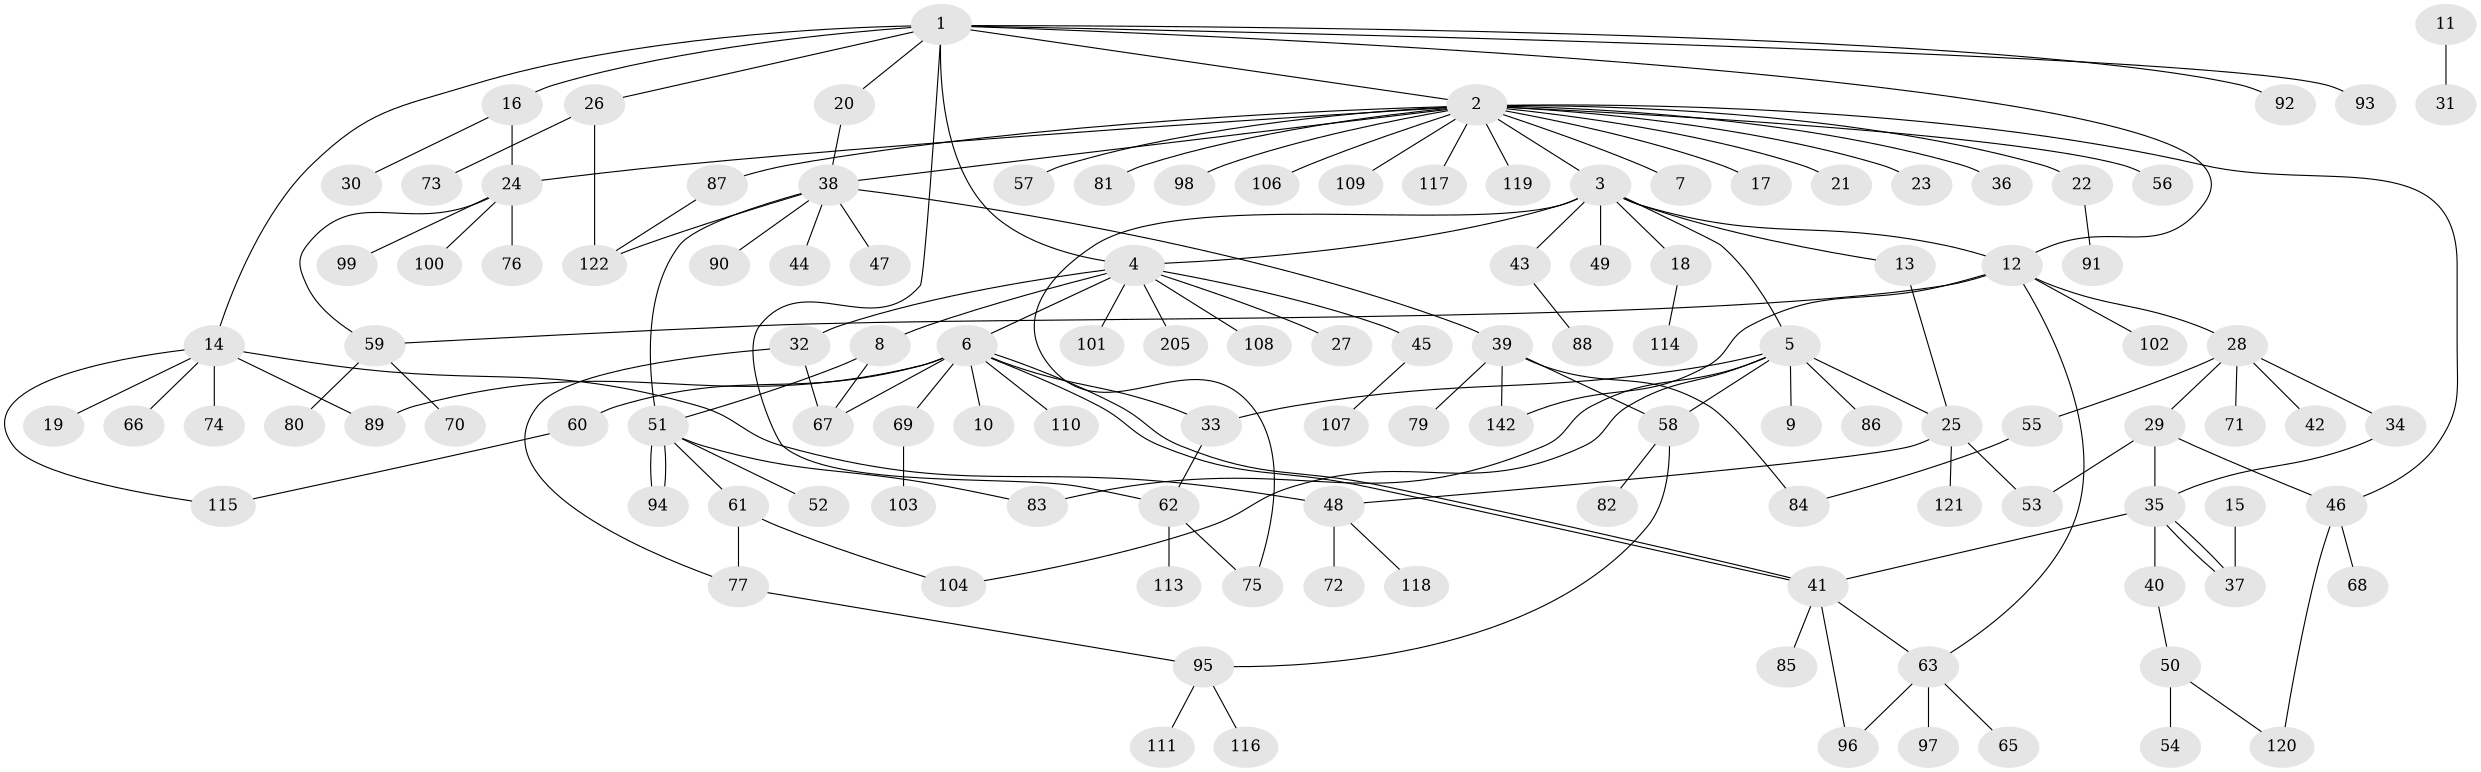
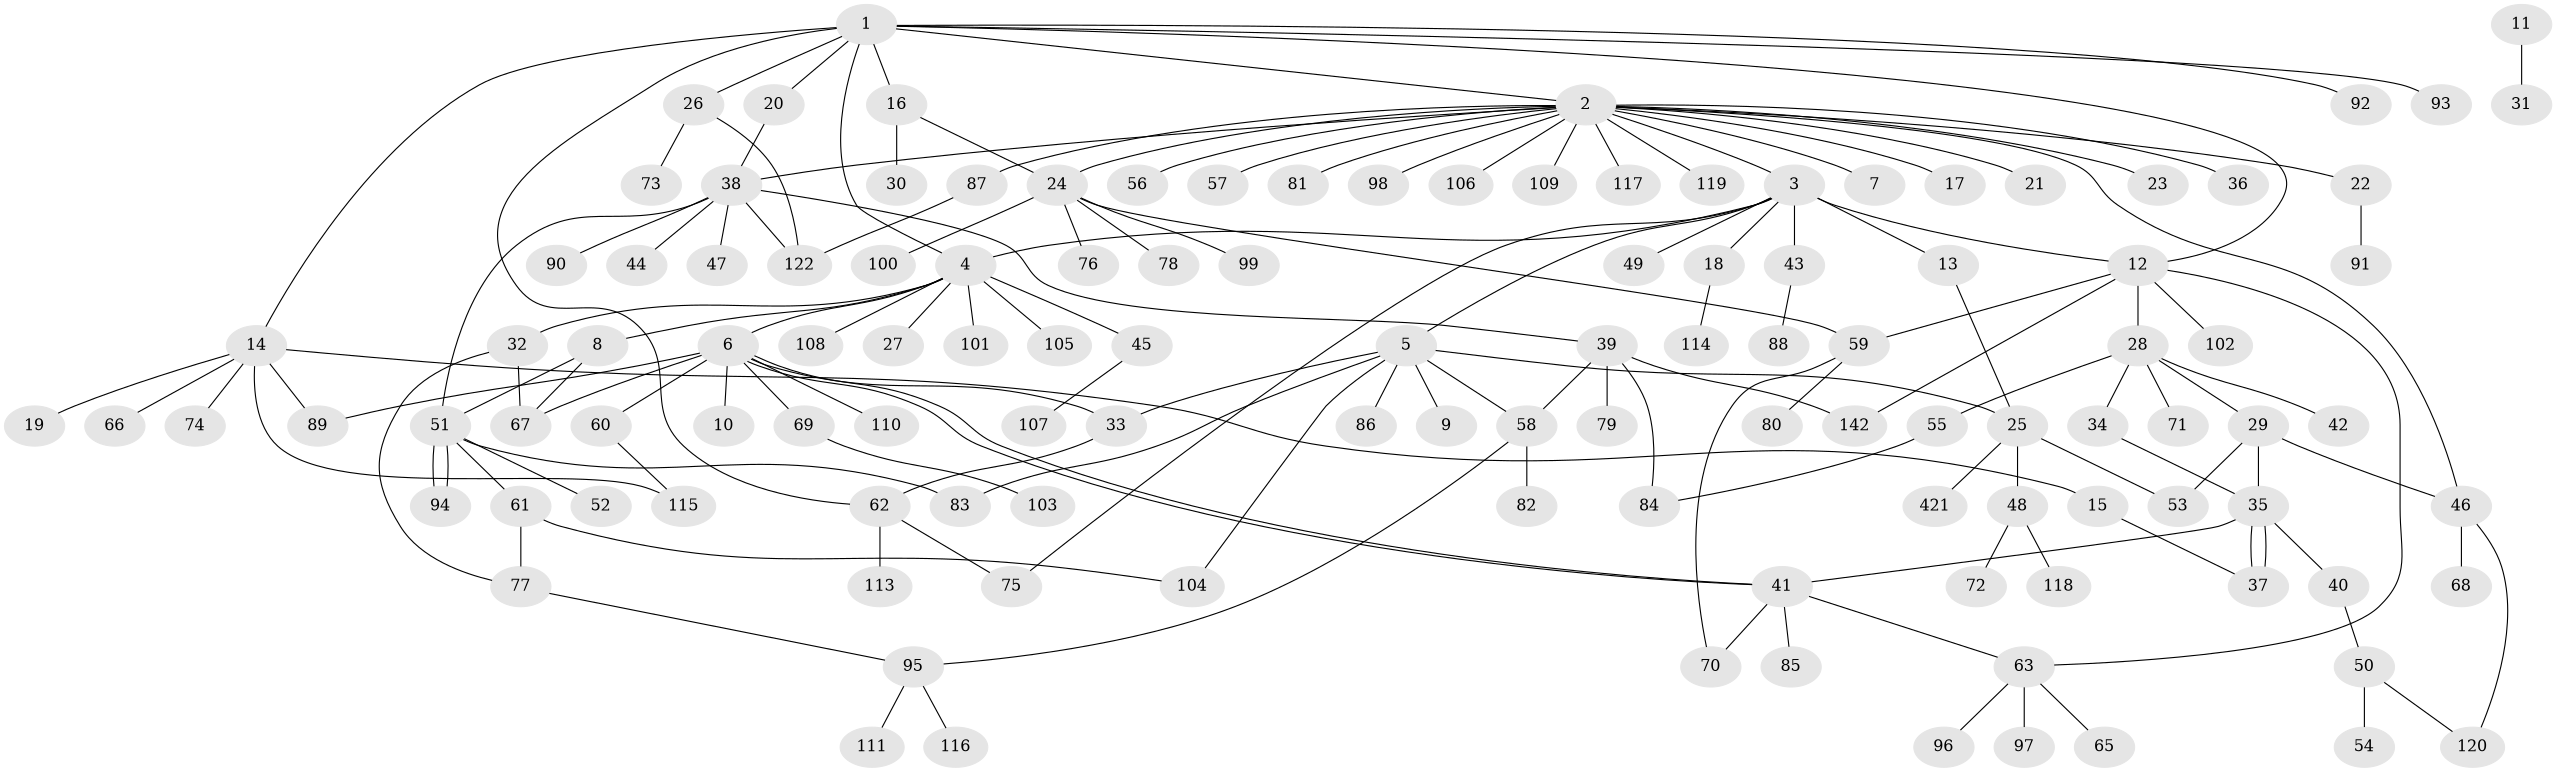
none -> (1169, 265)
(1176, 346) -> (1060, 346)
(770, 442) -> (1184, 411)
(1950, 506) -> (1935, 506)
(1833, 667) -> (1747, 627)
